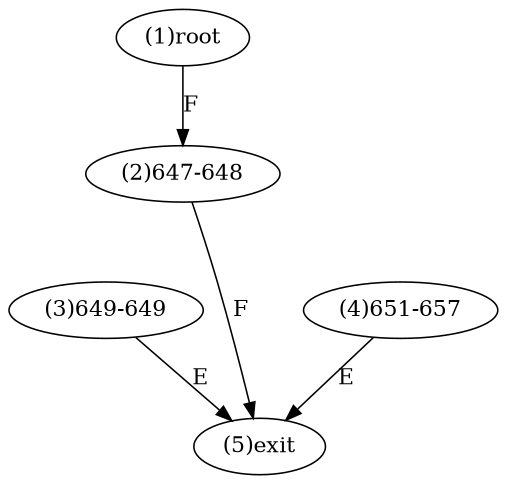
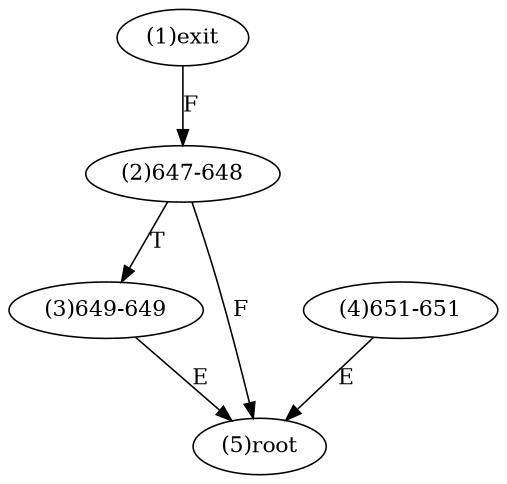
(183, 38) -> (183, 38)
none -> (149, 235)
(401, 310) -> (401, 310)
(260, 446) -> (260, 446)
